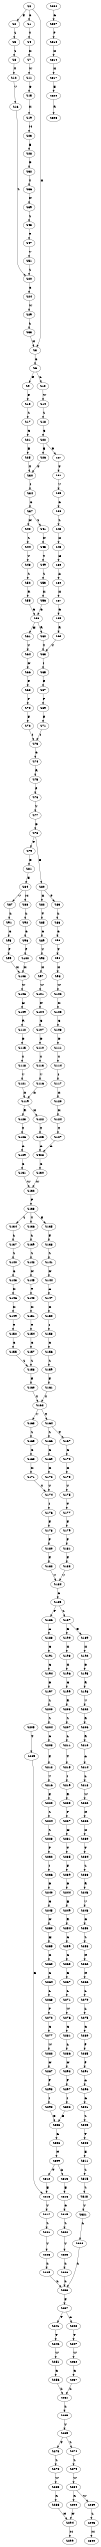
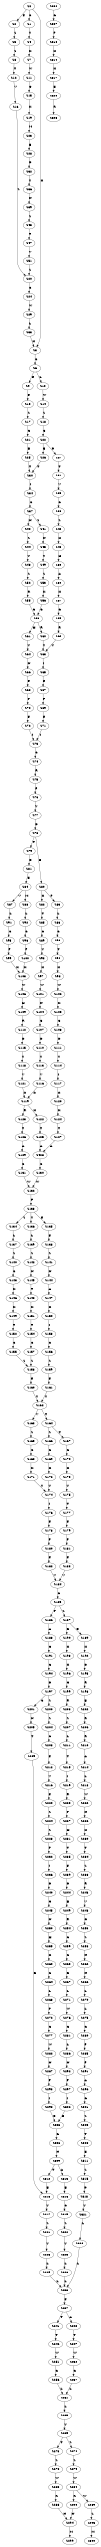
(86, 1701) -> (86, 1701)
none -> (31, 1710)
(85, 2188) -> (85, 2188)
